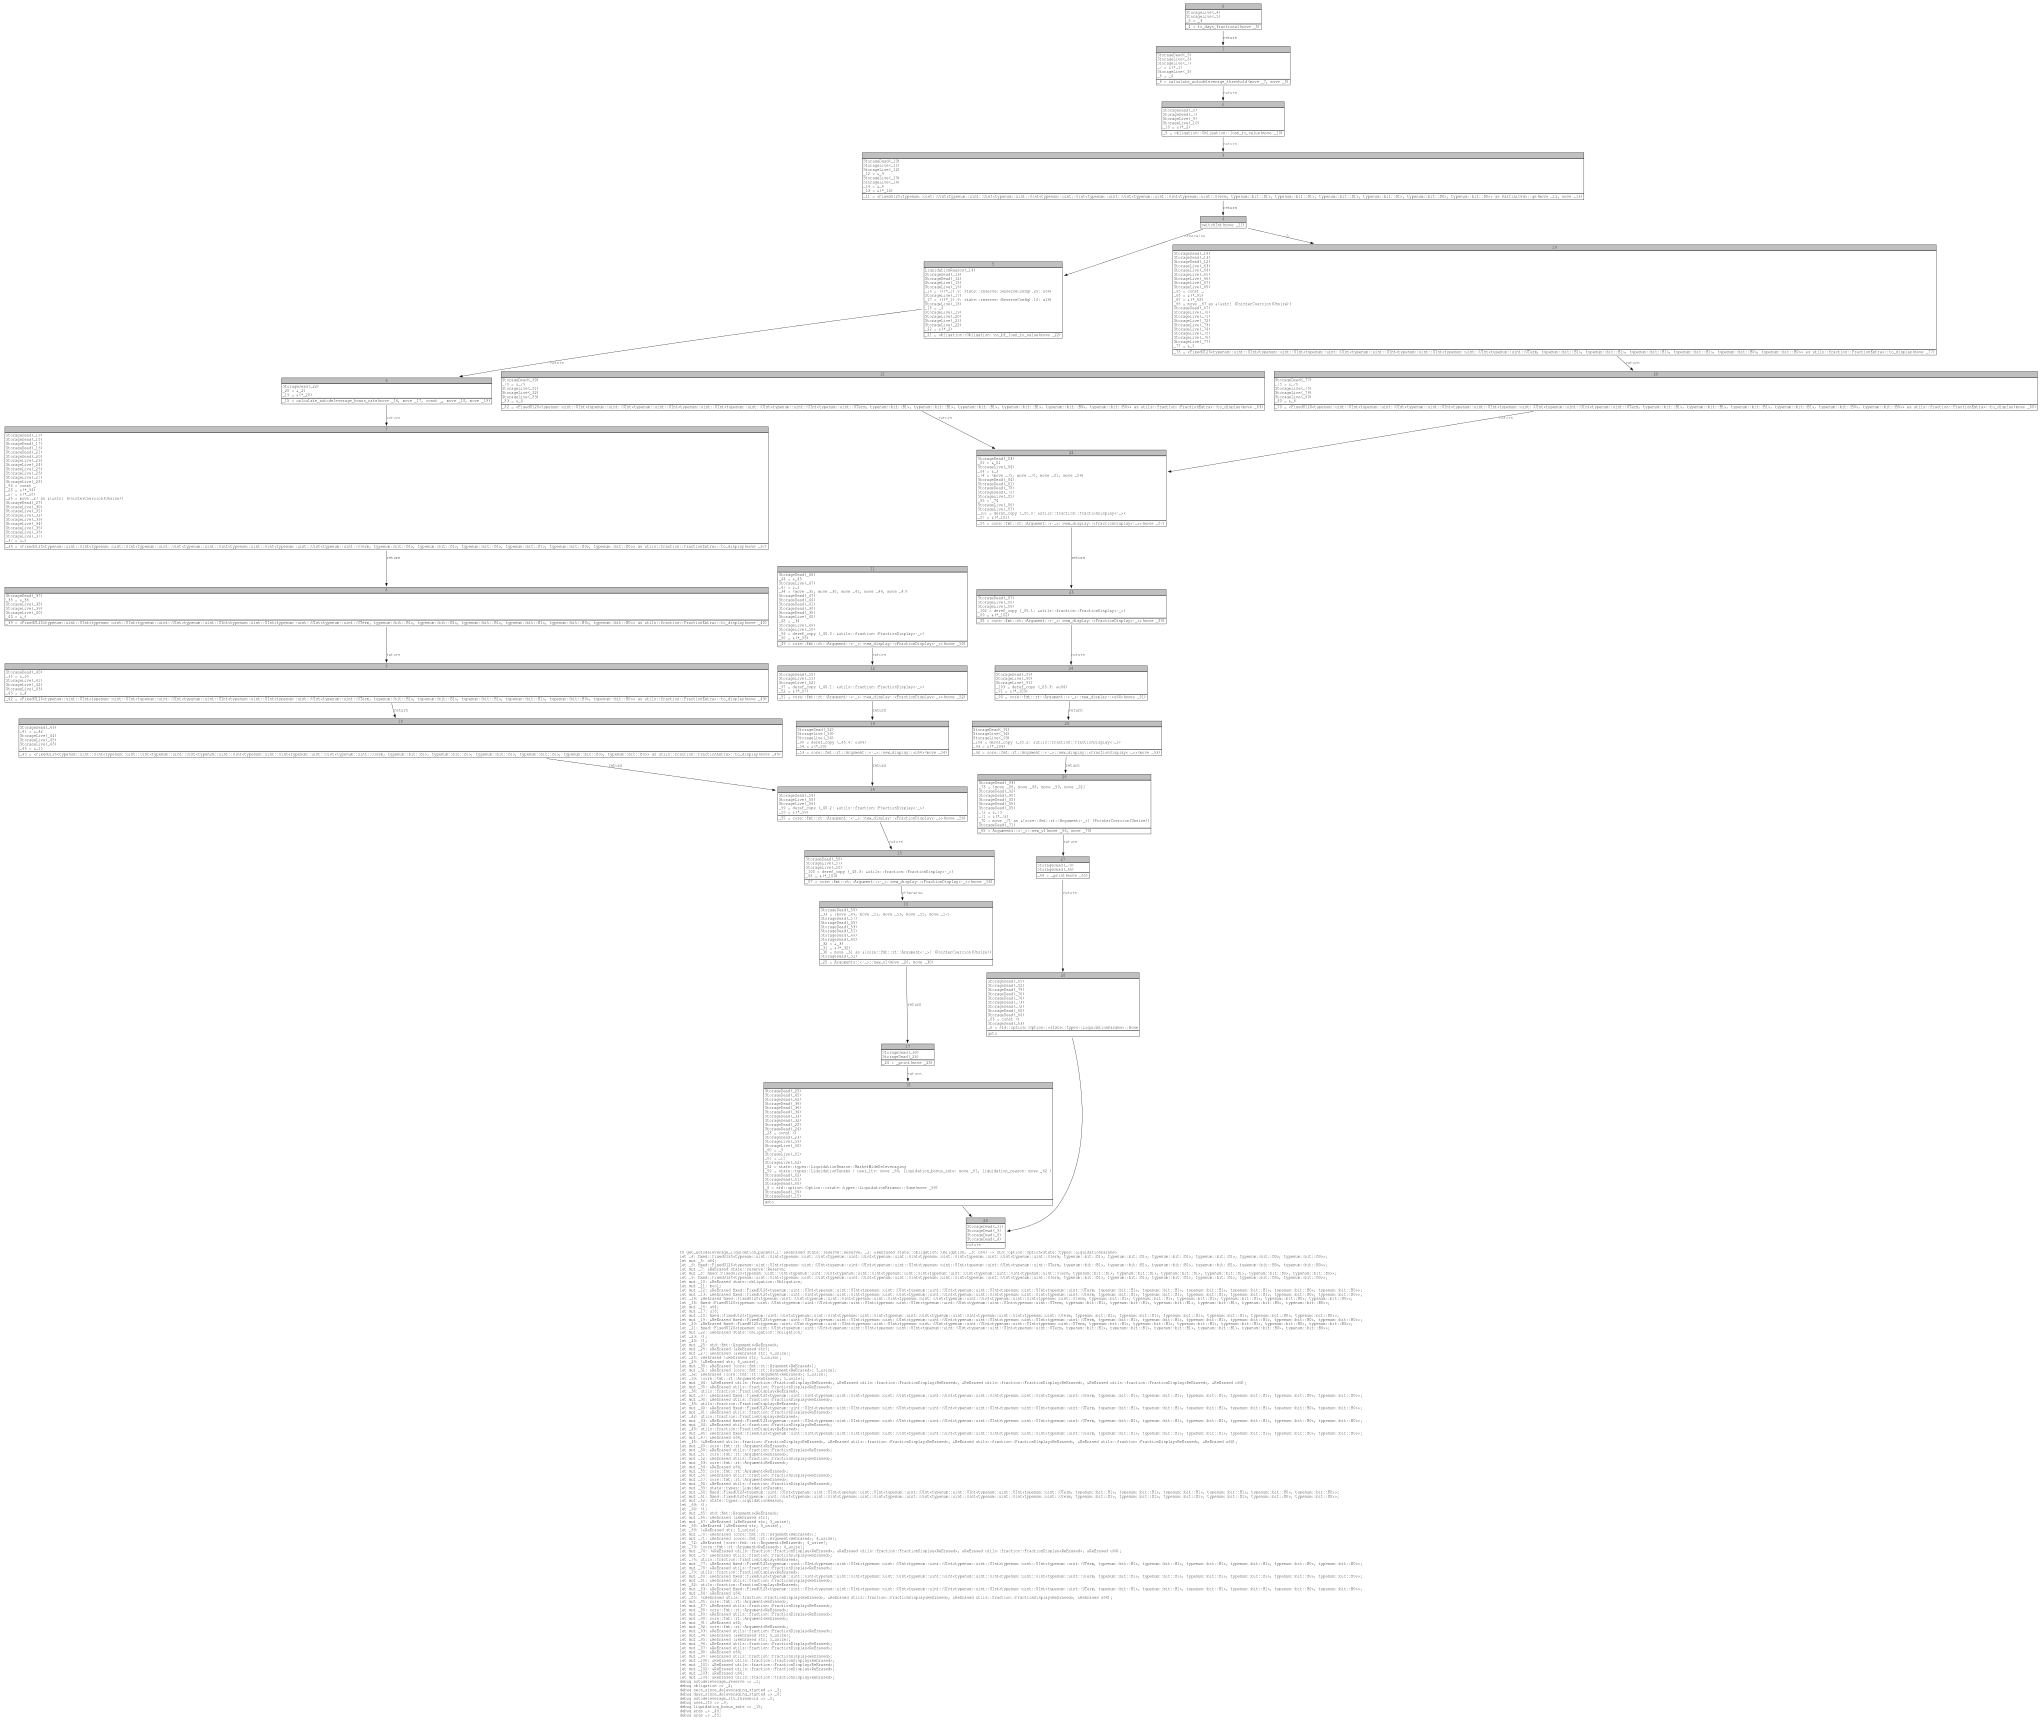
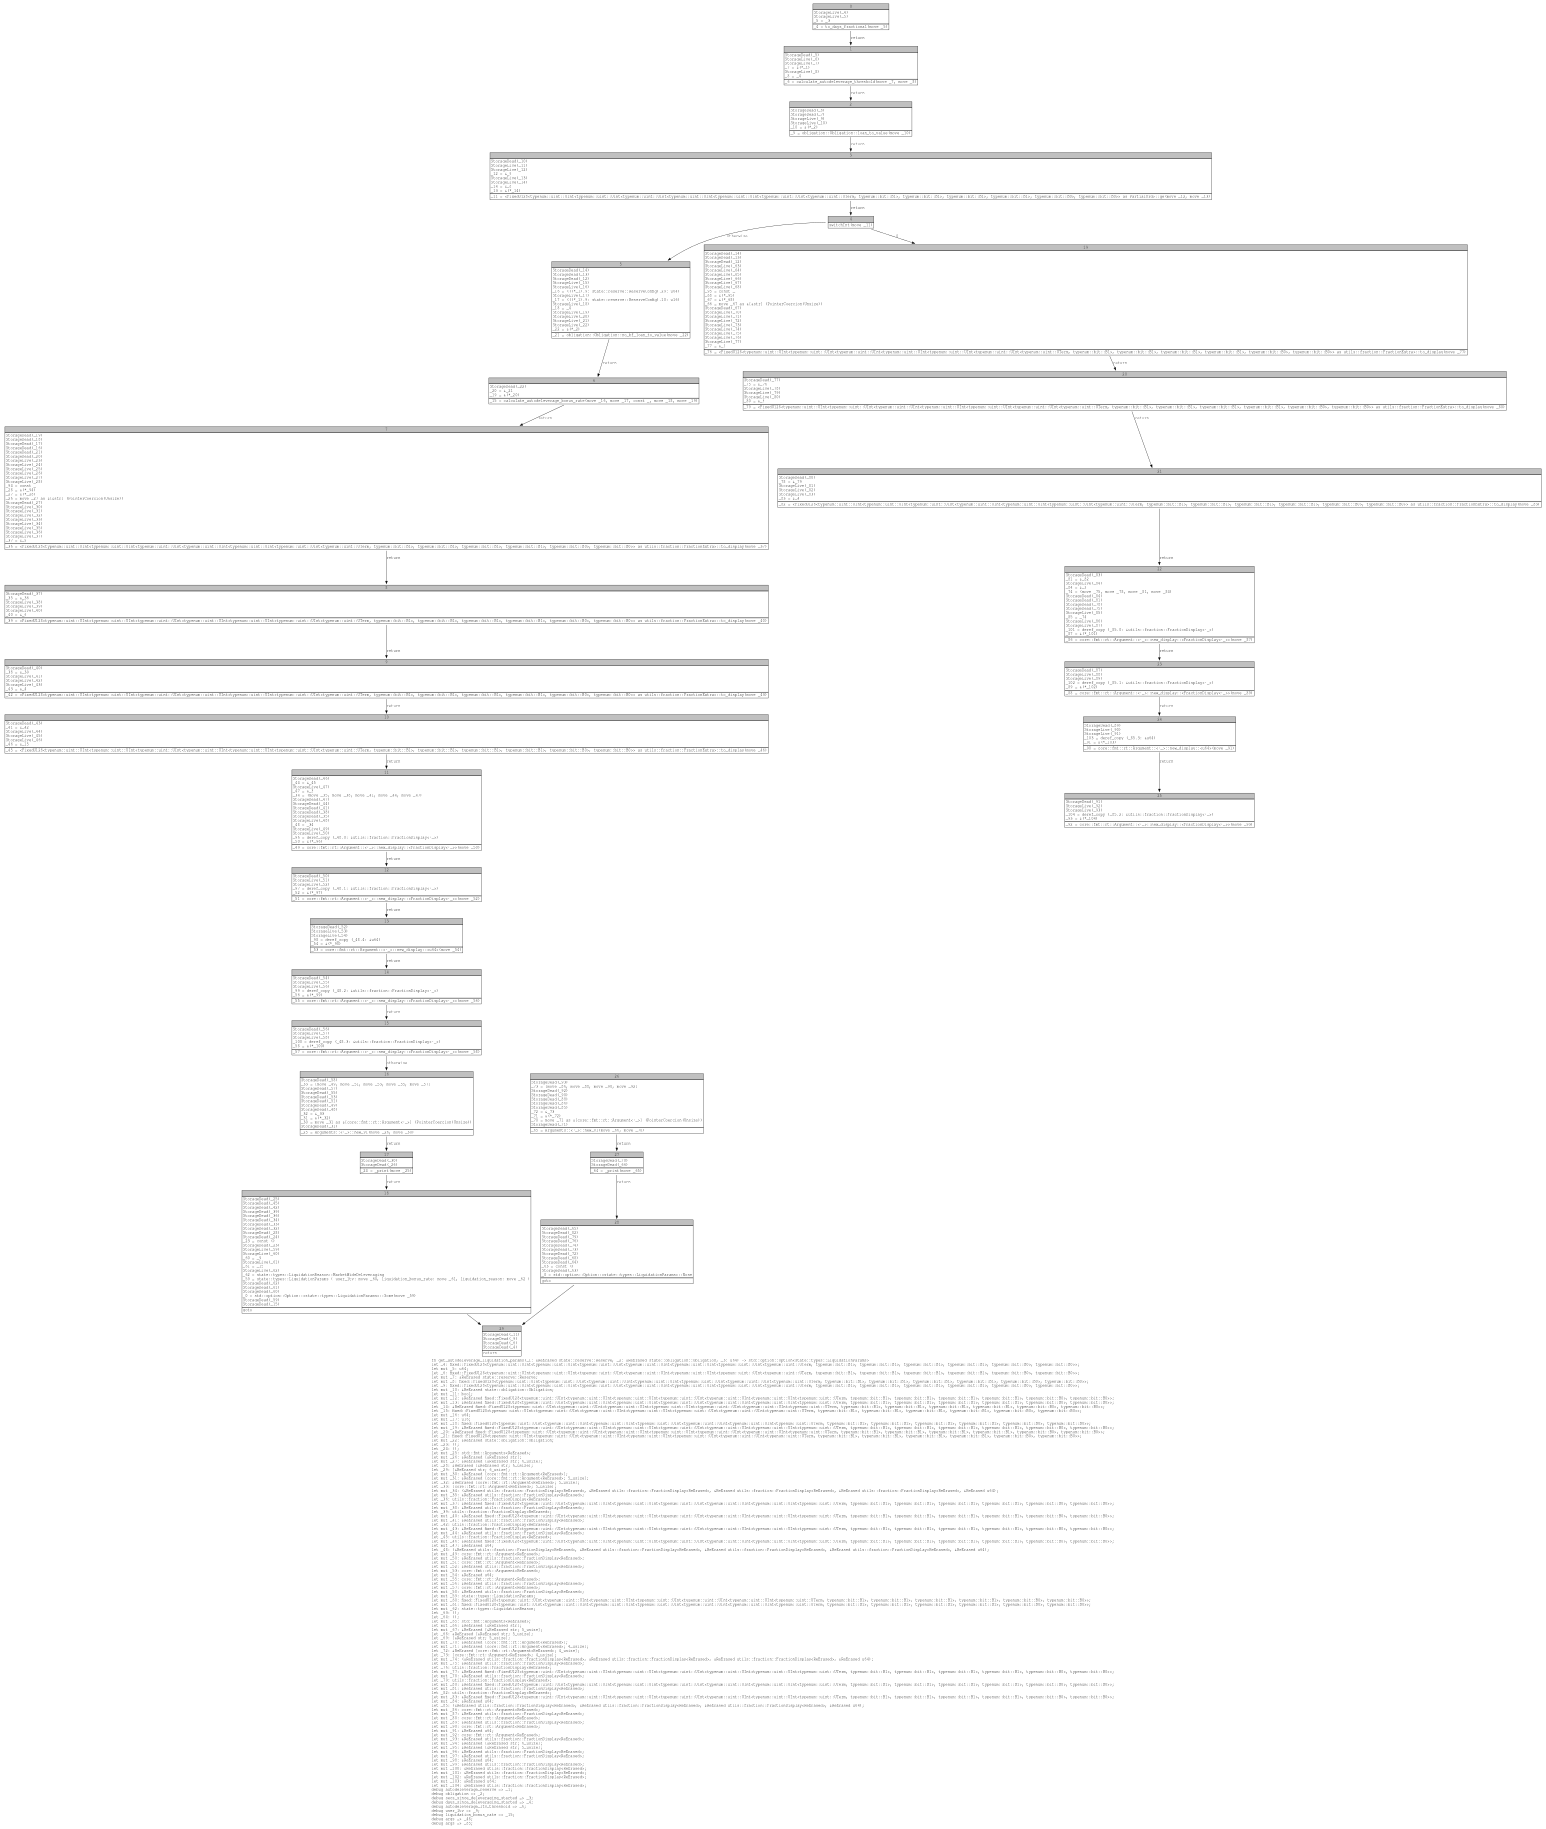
(950, 270) -> (571, 270)
(1352, 441) -> (1142, 438)
(1066, 763) -> none
(660, 774) -> (386, 760)
